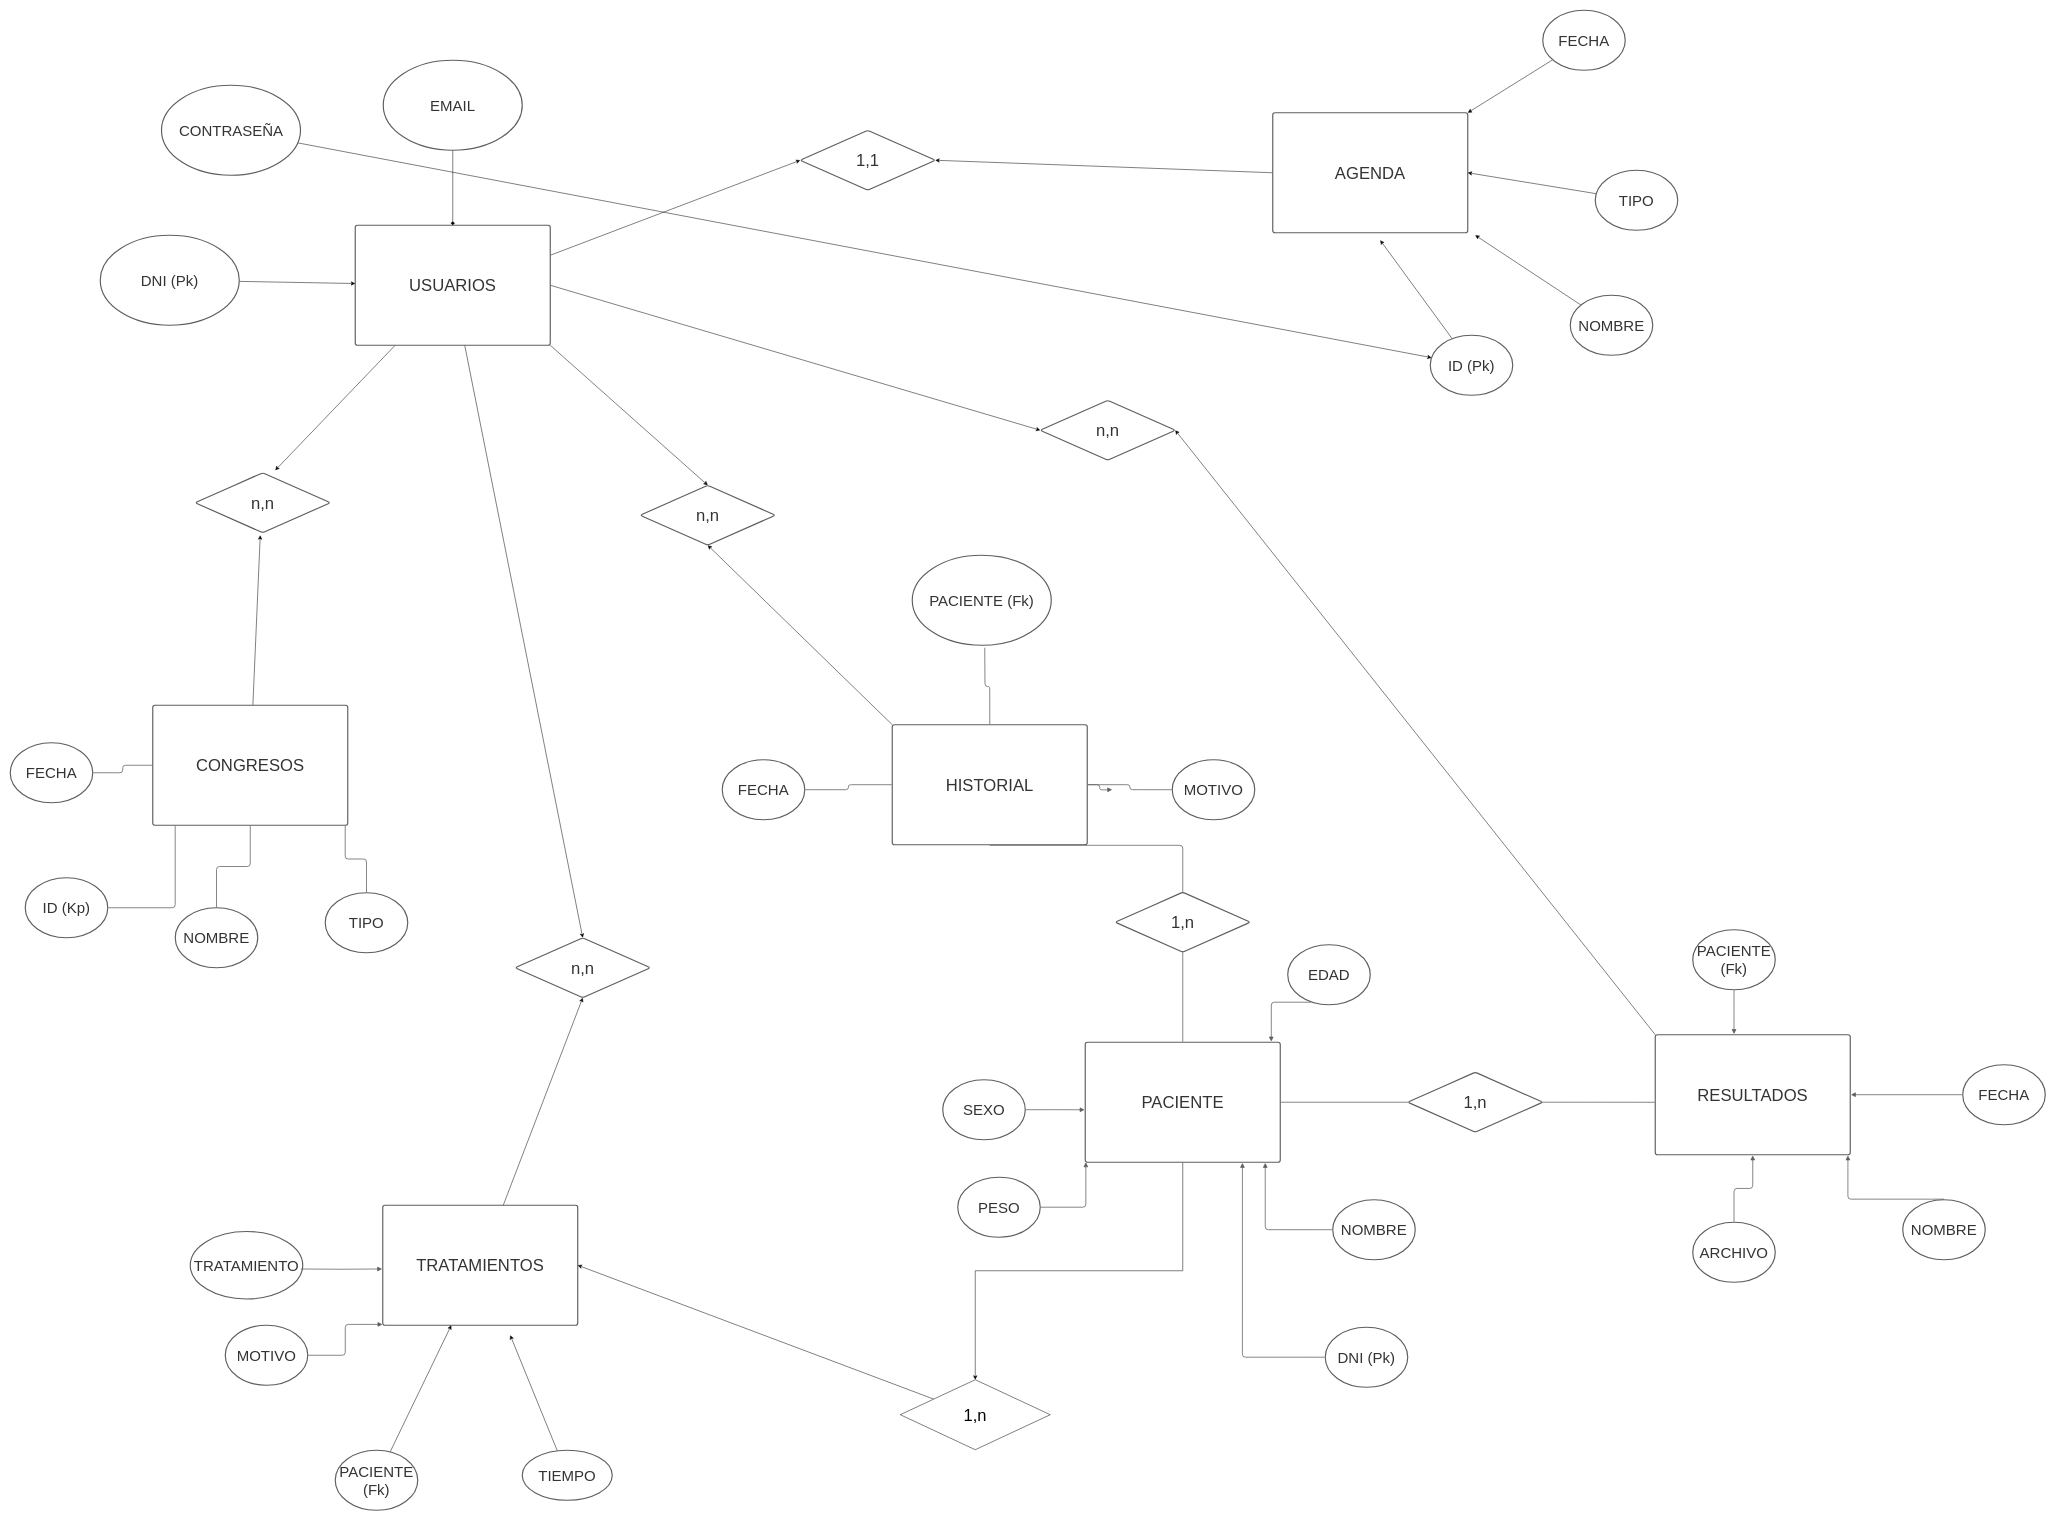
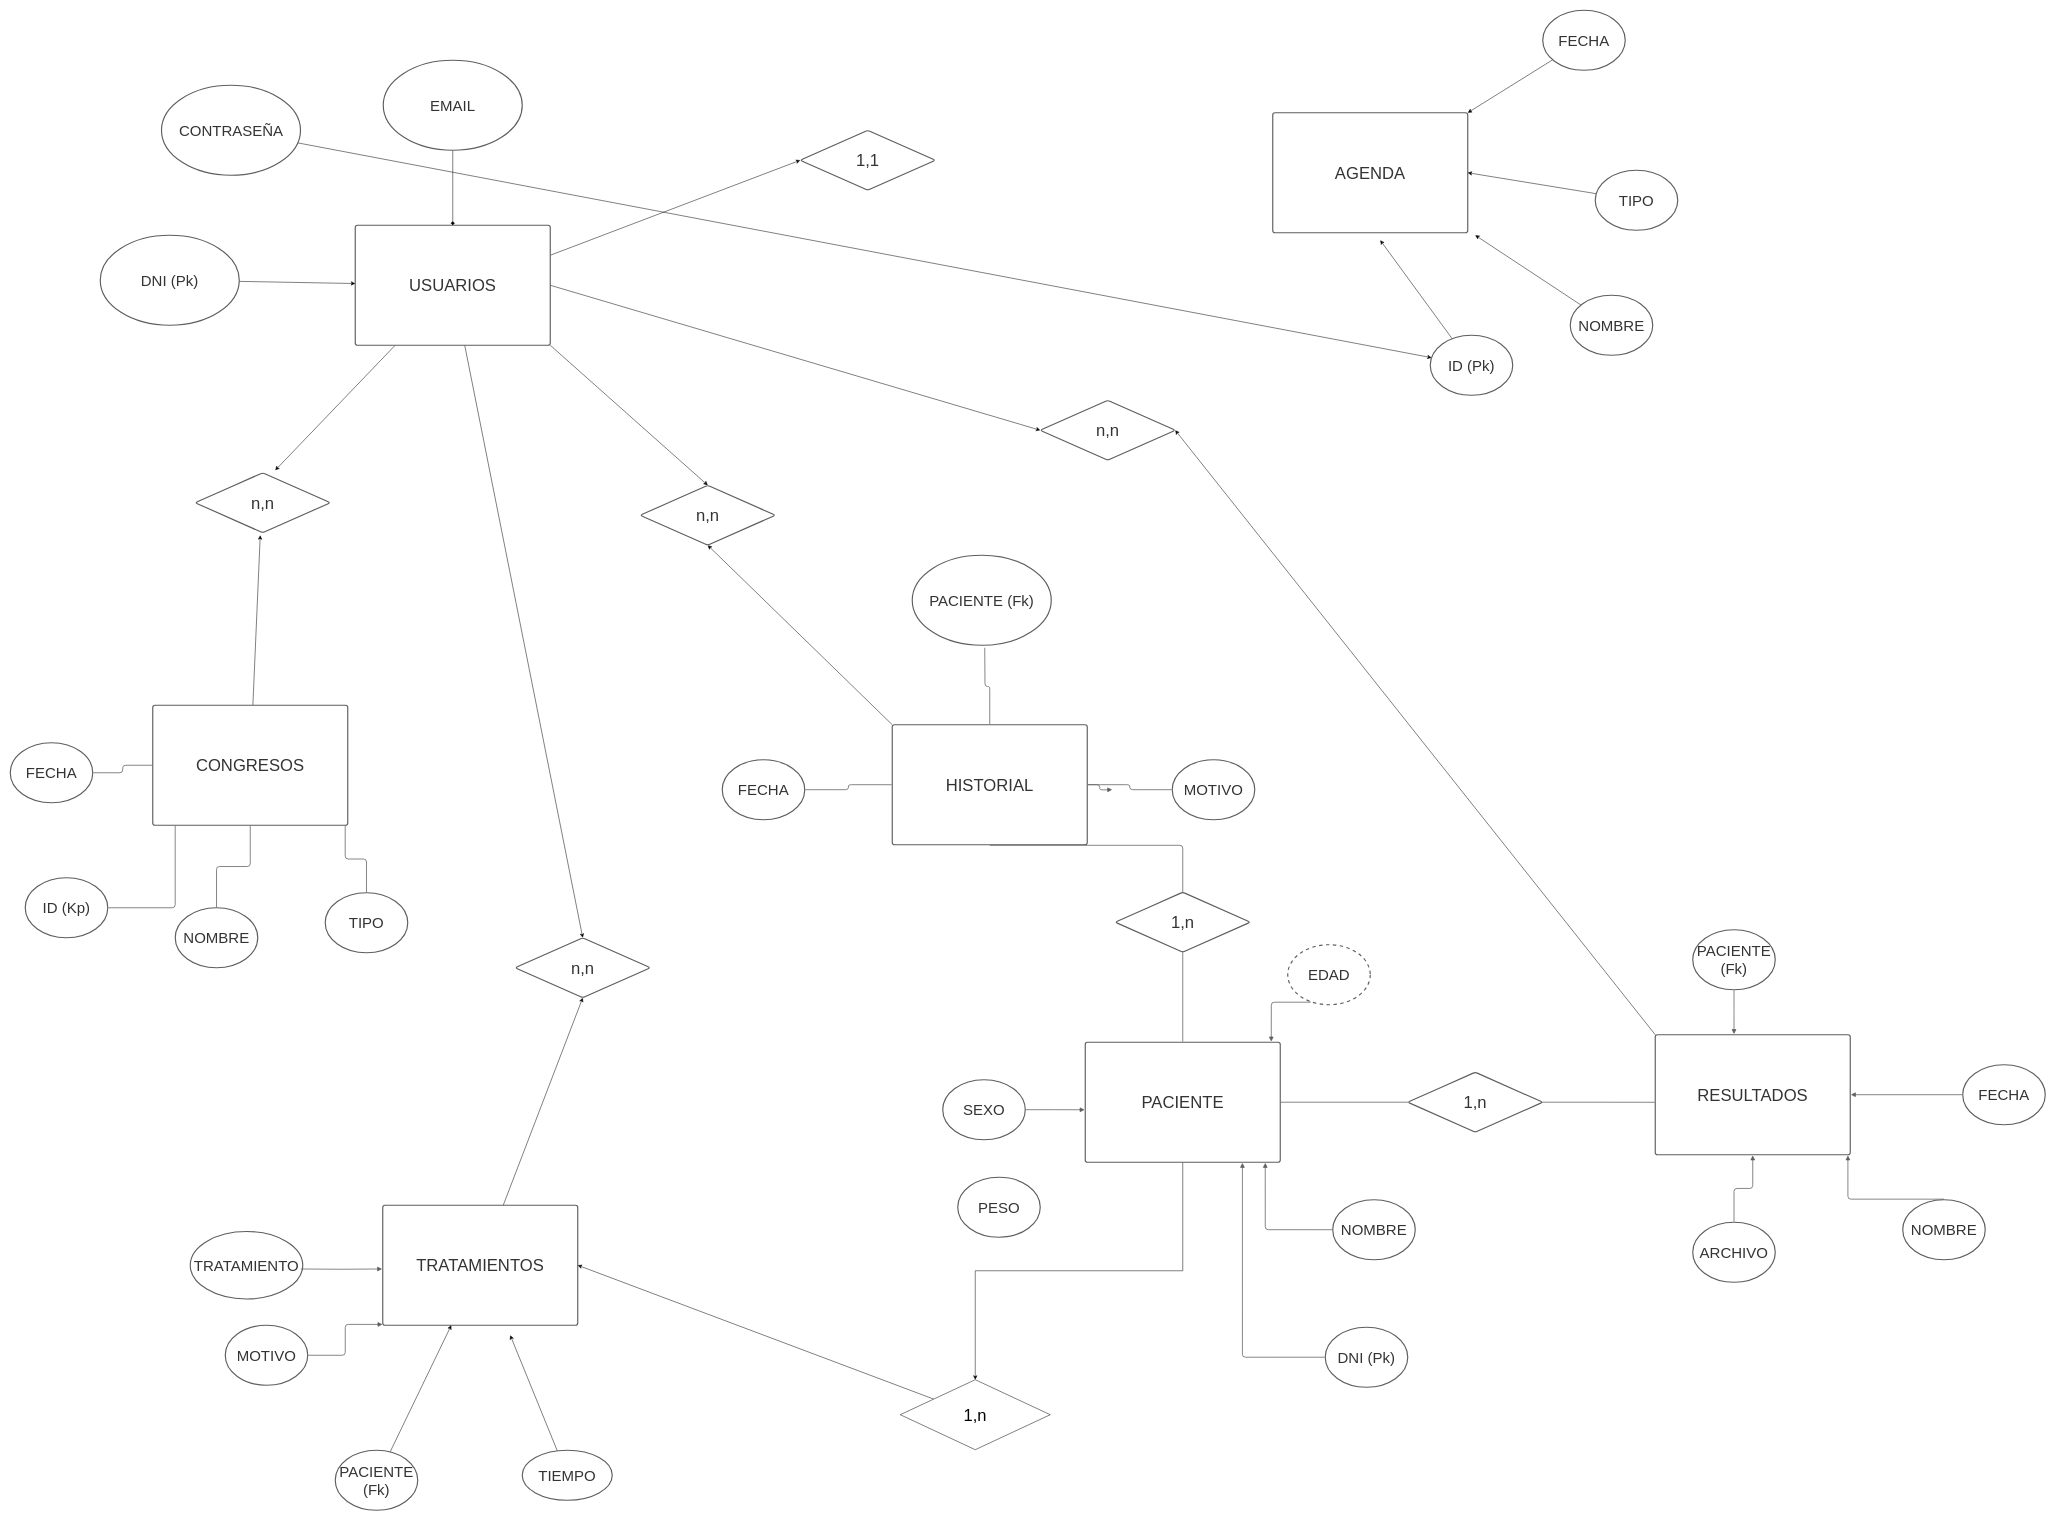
(939, 160) -> none
(1329, 975) -> (1329, 975)
(1084, 1207) -> none
